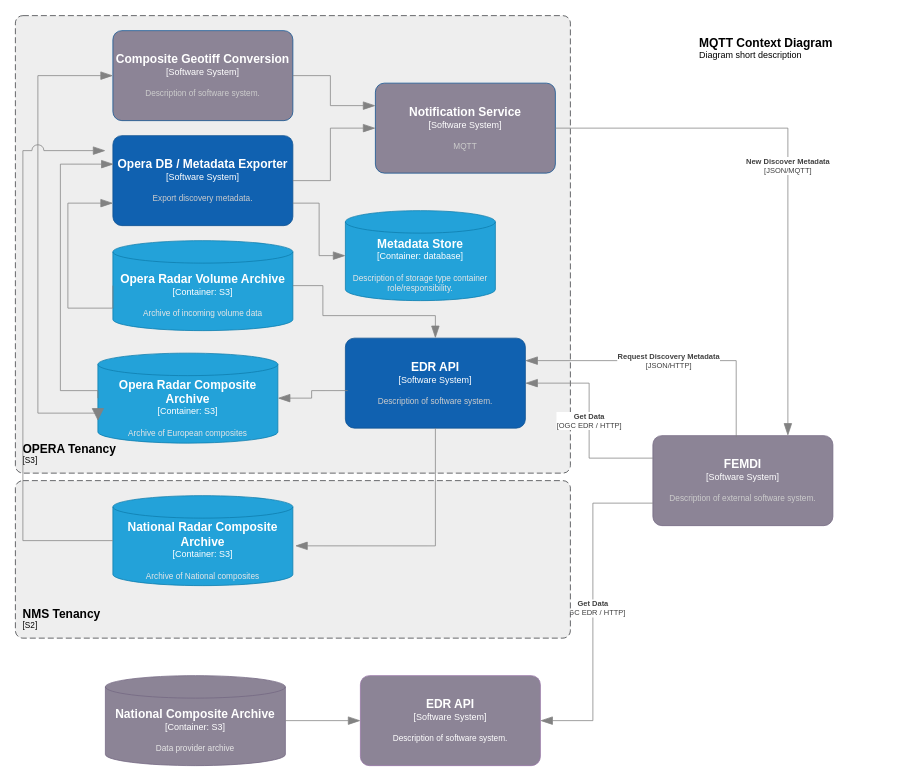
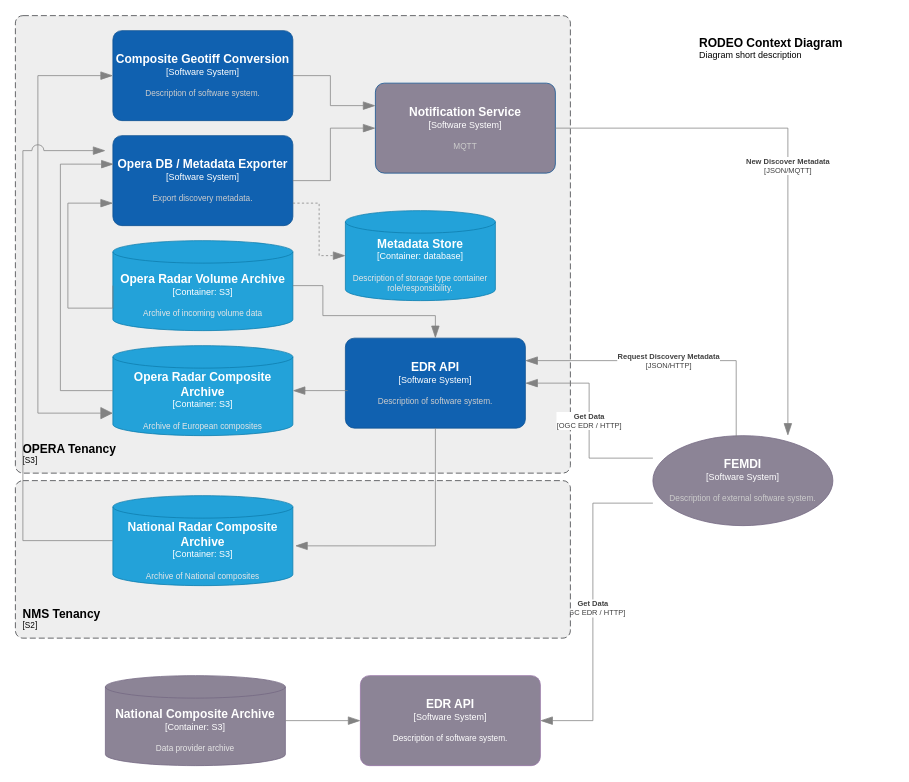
(757, 46) -> (757, 46)
(203, 75) -> (203, 75)
(319, 222) -> (319, 222)
(188, 398) -> (203, 390)
(743, 480) -> (743, 480)
